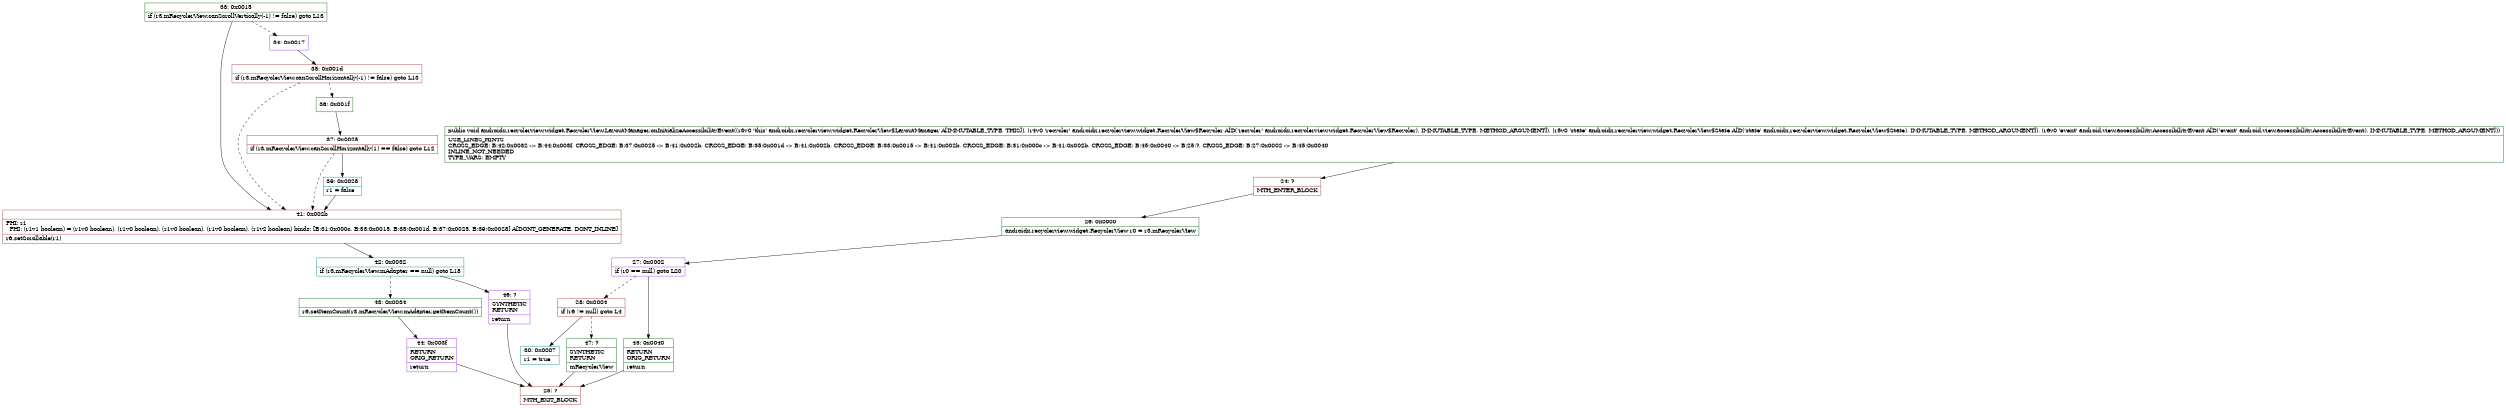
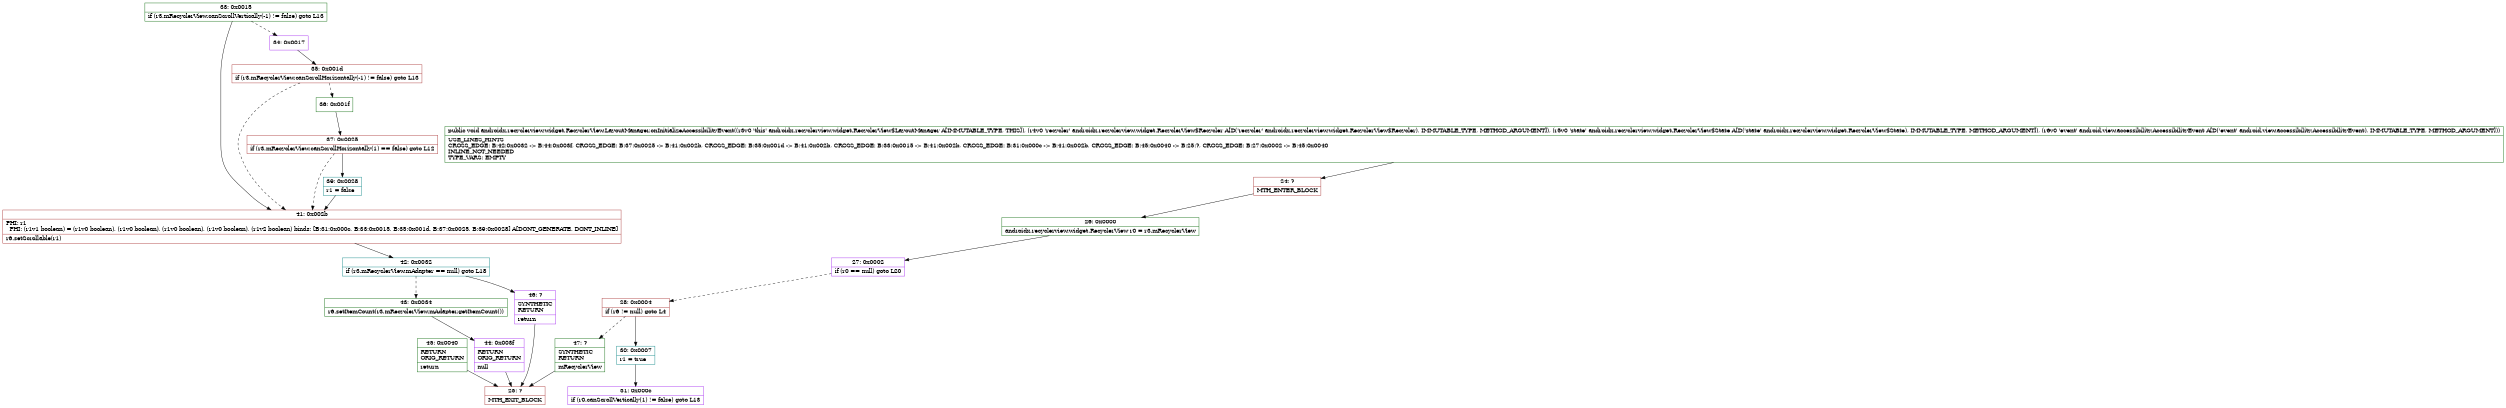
(648, 305) -> none
(419, 367) -> (483, 367)
none -> (636, 396)
